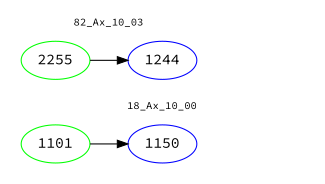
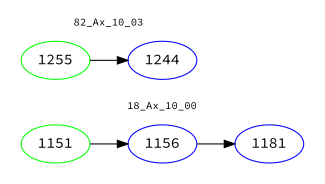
(56, 60) -> (56, 60)
(56, 144) -> (56, 144)
(162, 144) -> (162, 144)
none -> (269, 144)
